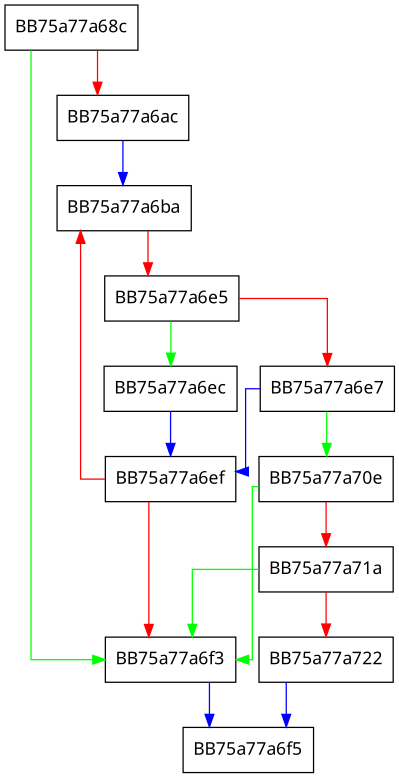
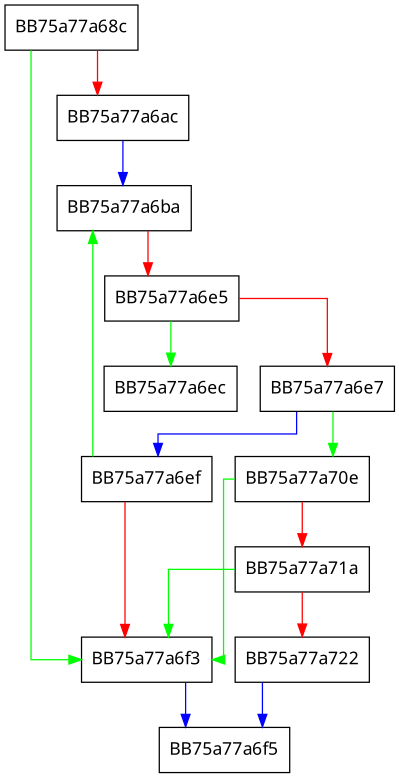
(81, 374) -> (93, 350)
(171, 428) -> none
